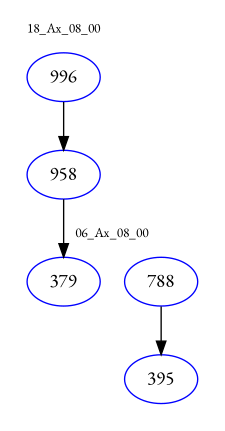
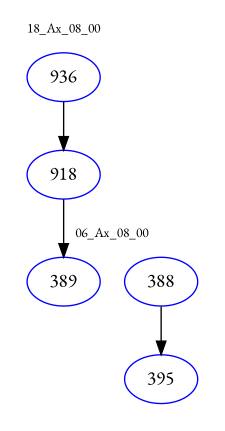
(64, 77) -> (64, 77)
(64, 175) -> (64, 175)
(64, 282) -> (64, 282)
(161, 282) -> (161, 282)
